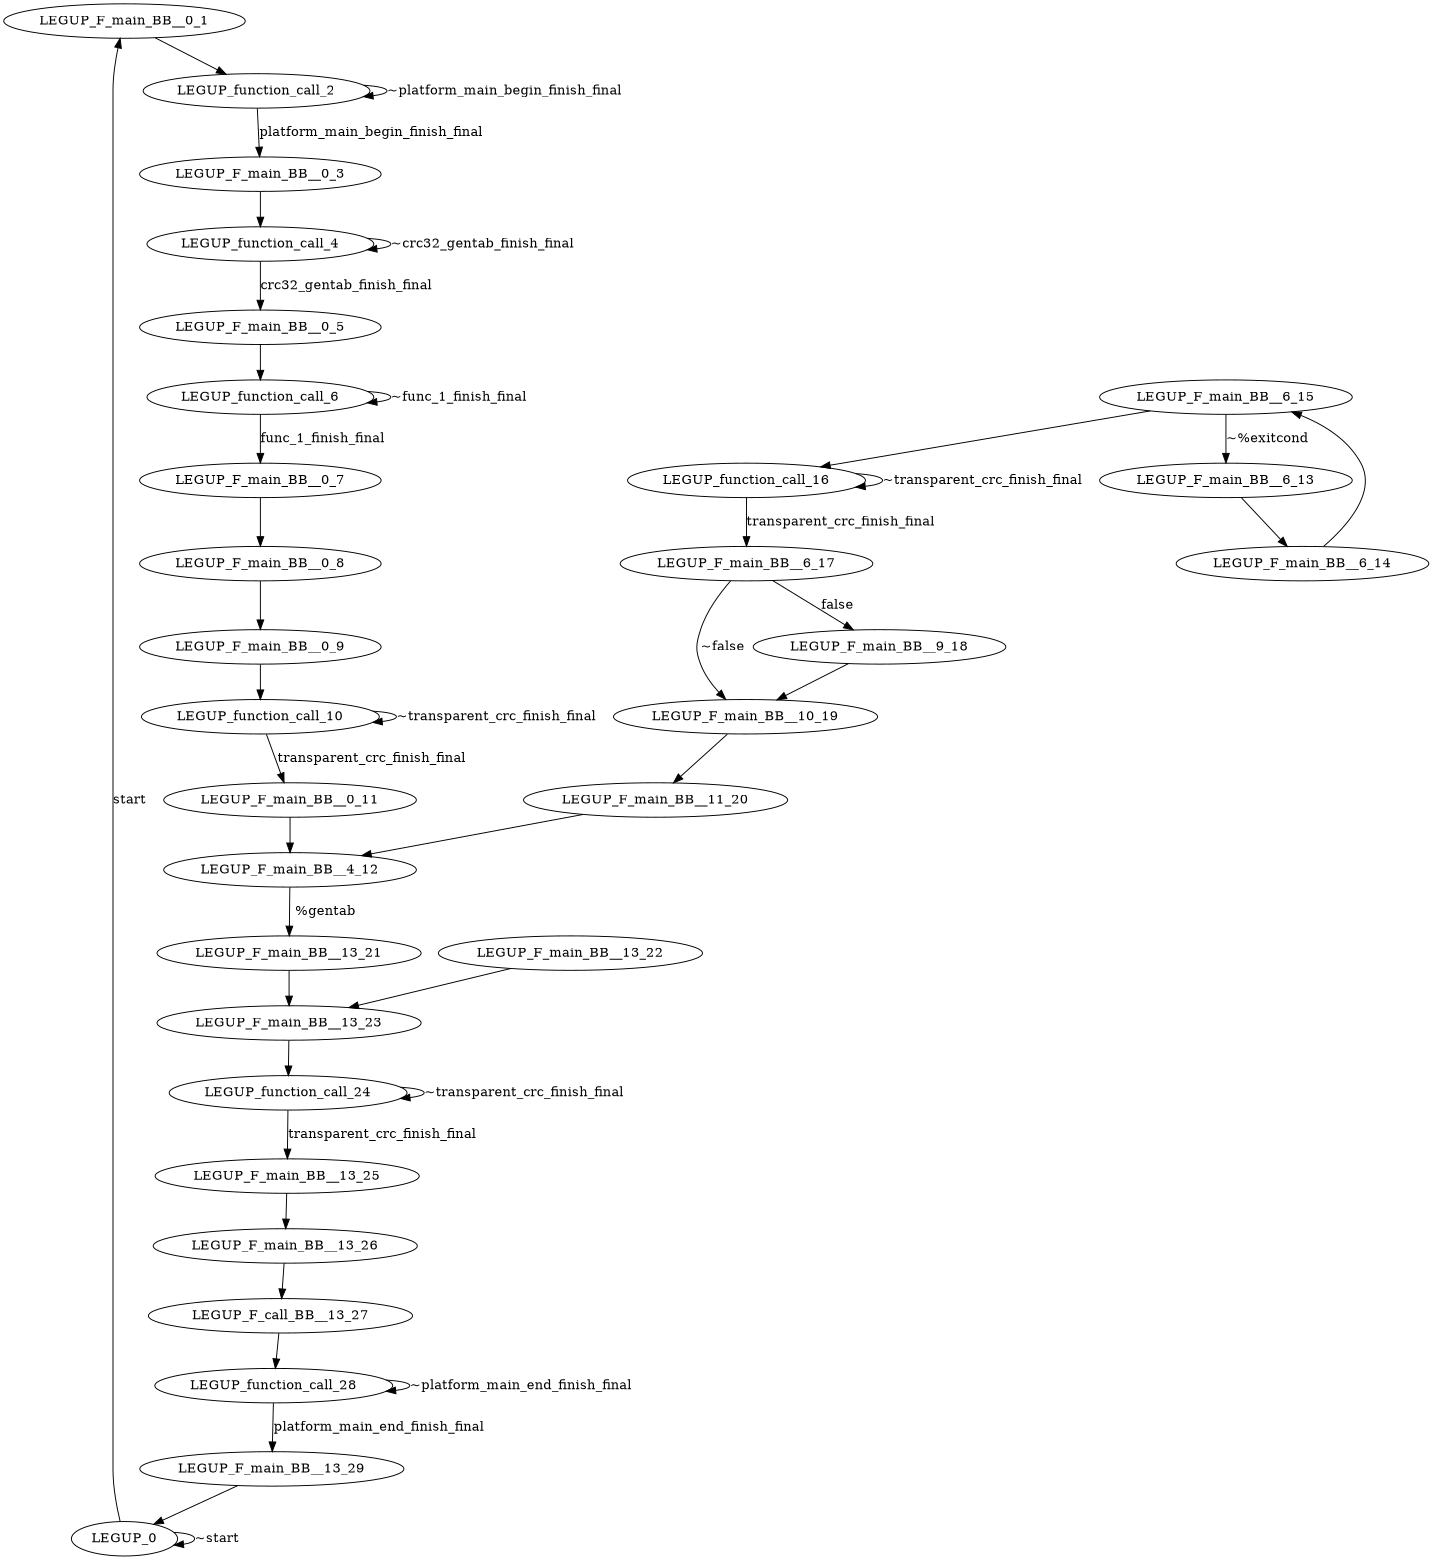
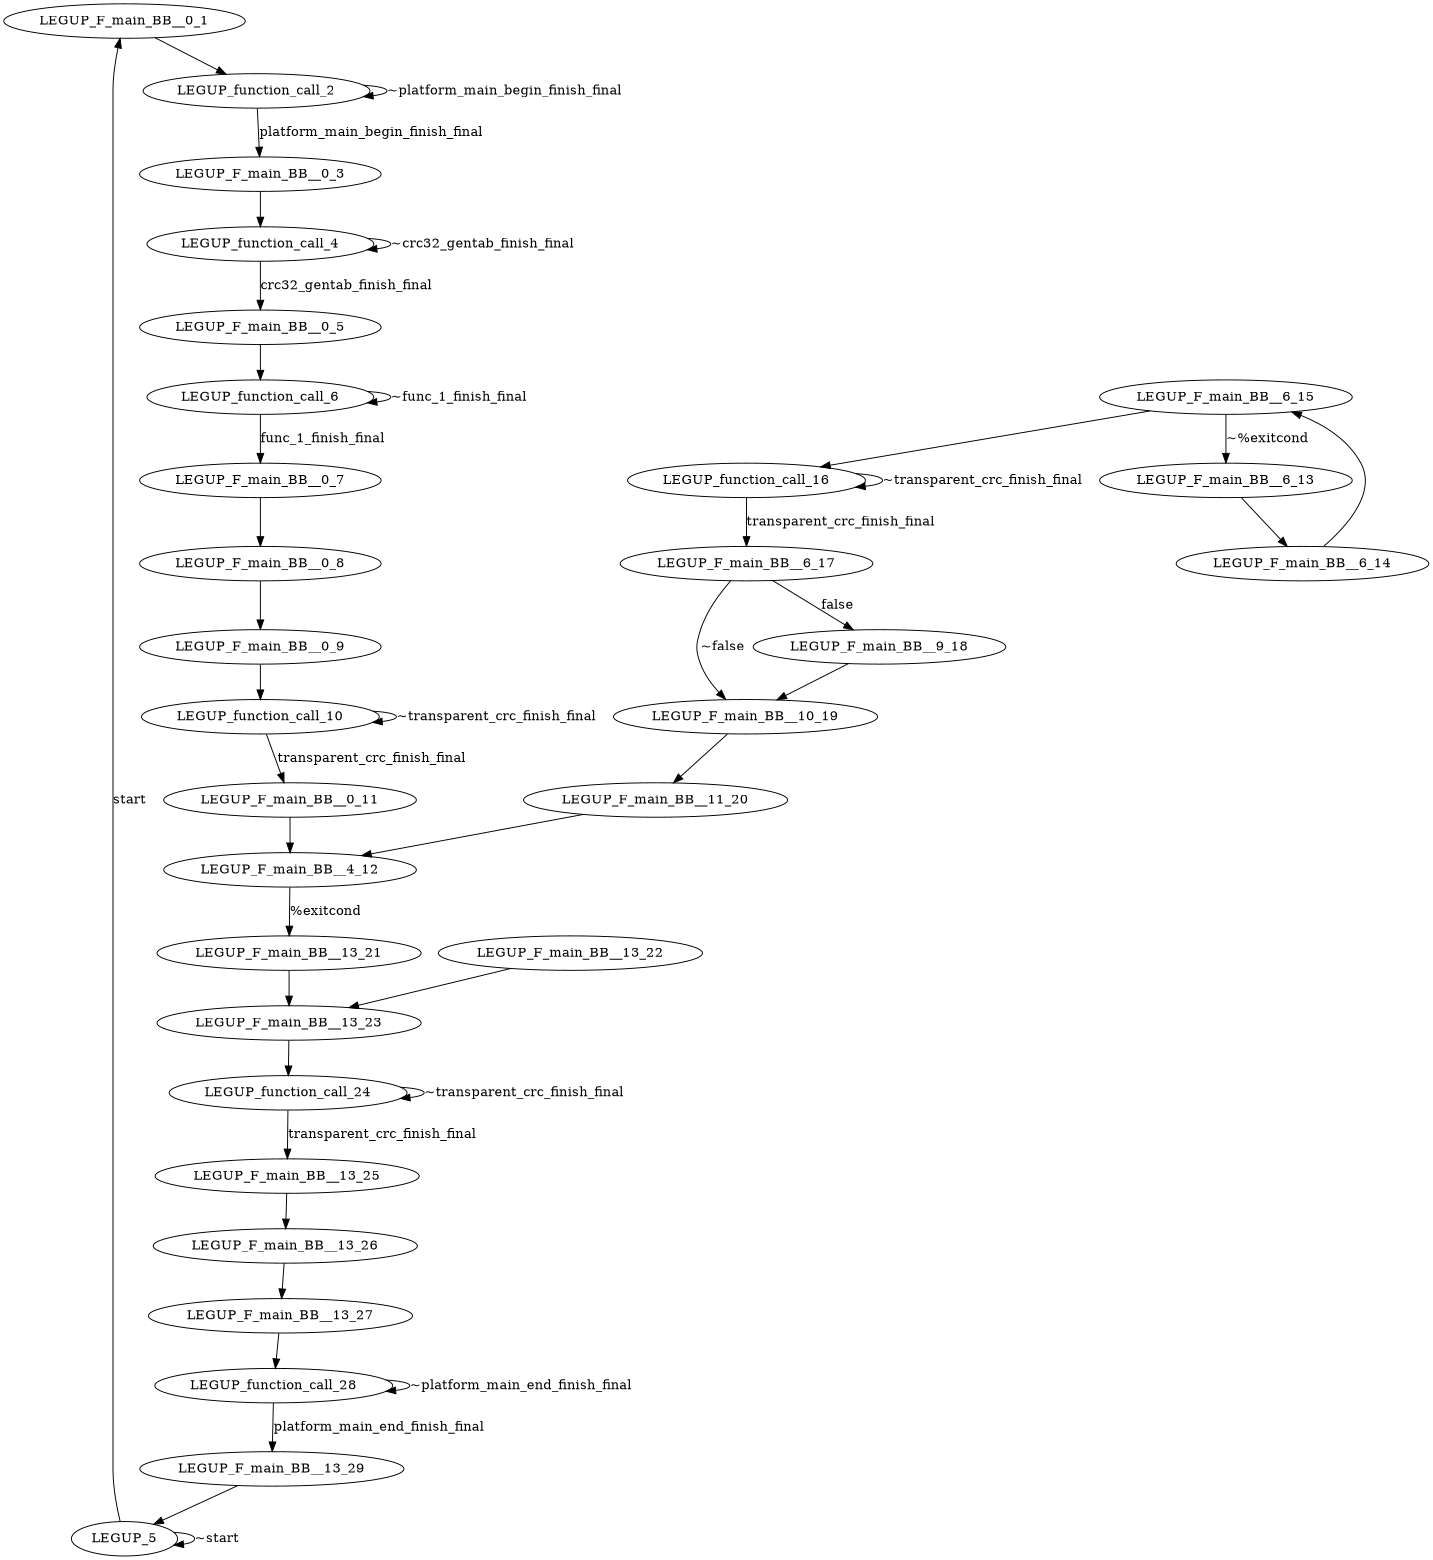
(326, 911) -> (326, 911)
(280, 1316) -> (280, 1316)
(124, 1539) -> (124, 1539)
